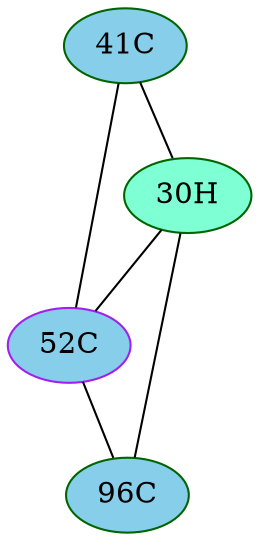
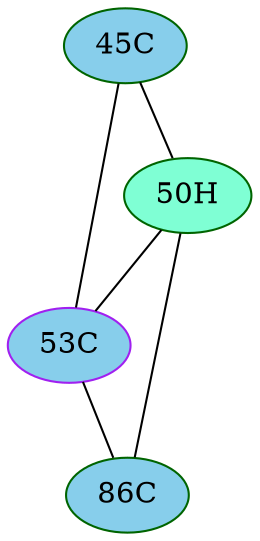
(125, 46) -> (125, 46)
(188, 196) -> (188, 196)
(69, 345) -> (69, 345)
(127, 495) -> (127, 495)
